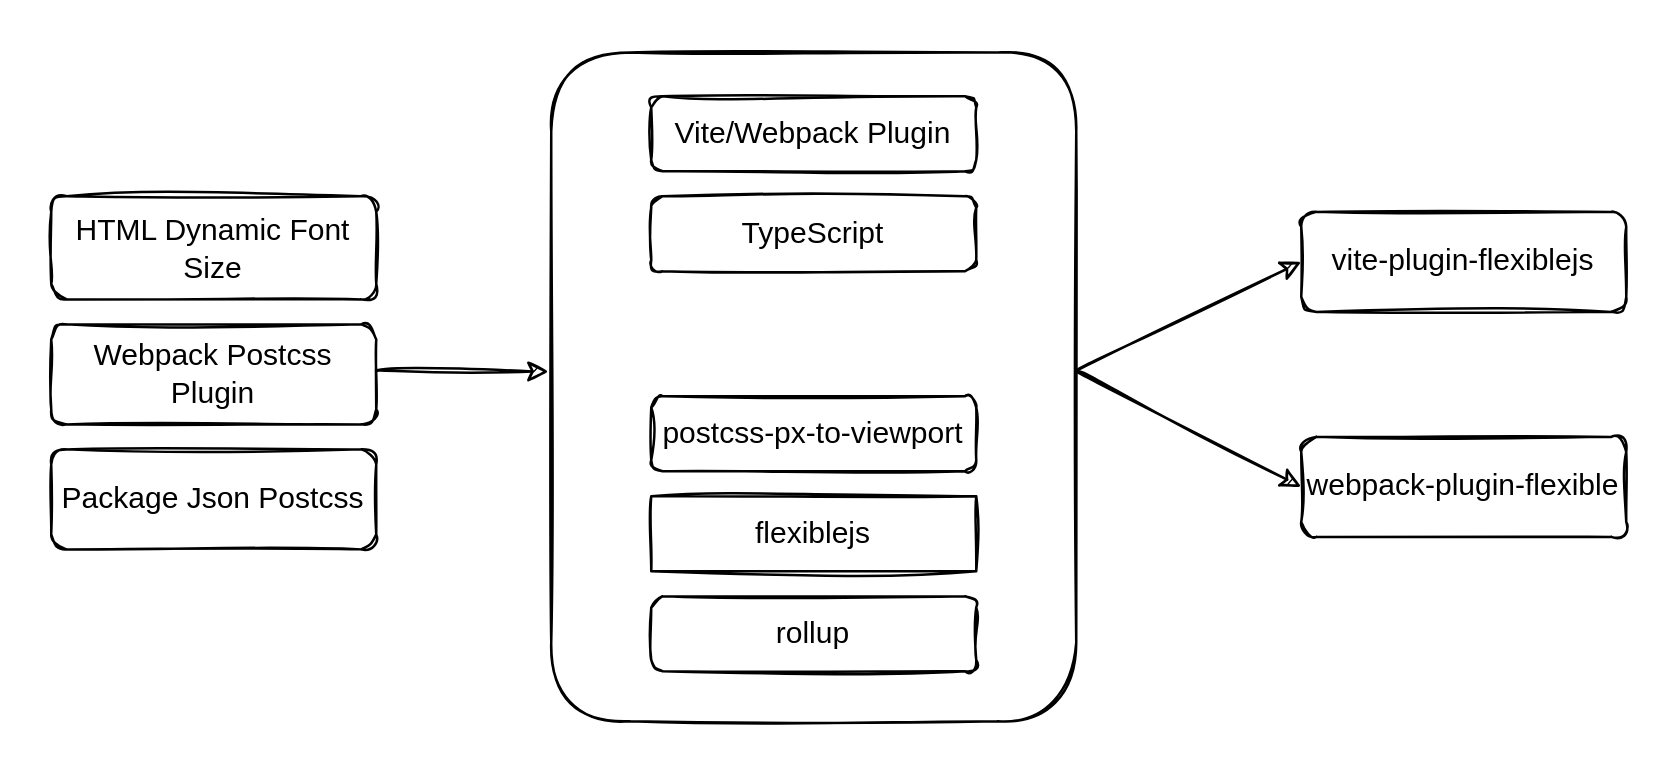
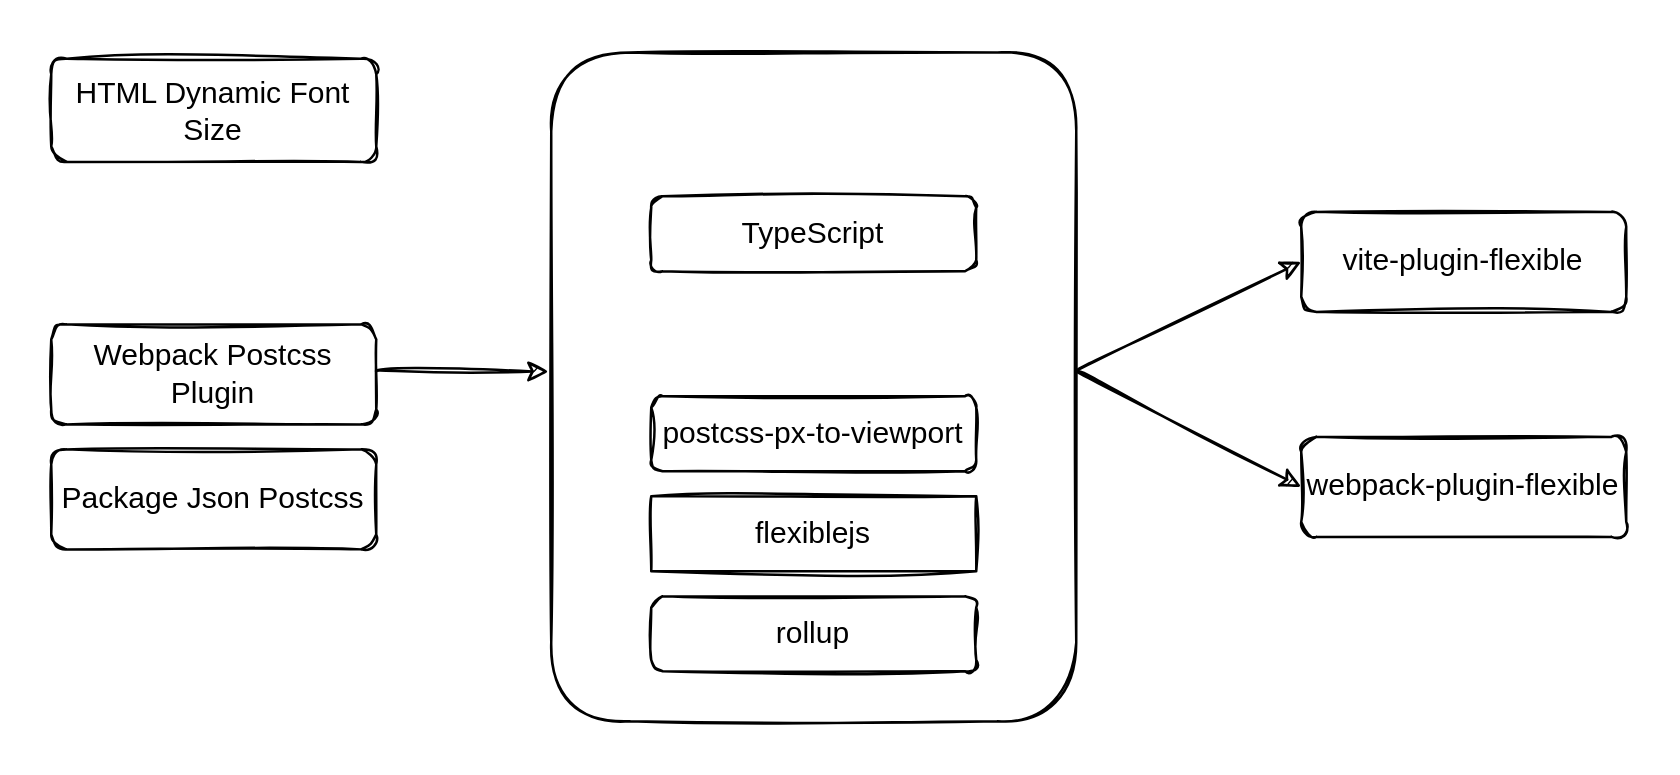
(814, 134) -> none
(214, 248) -> (214, 110)
(1464, 261) -> (1464, 261)
